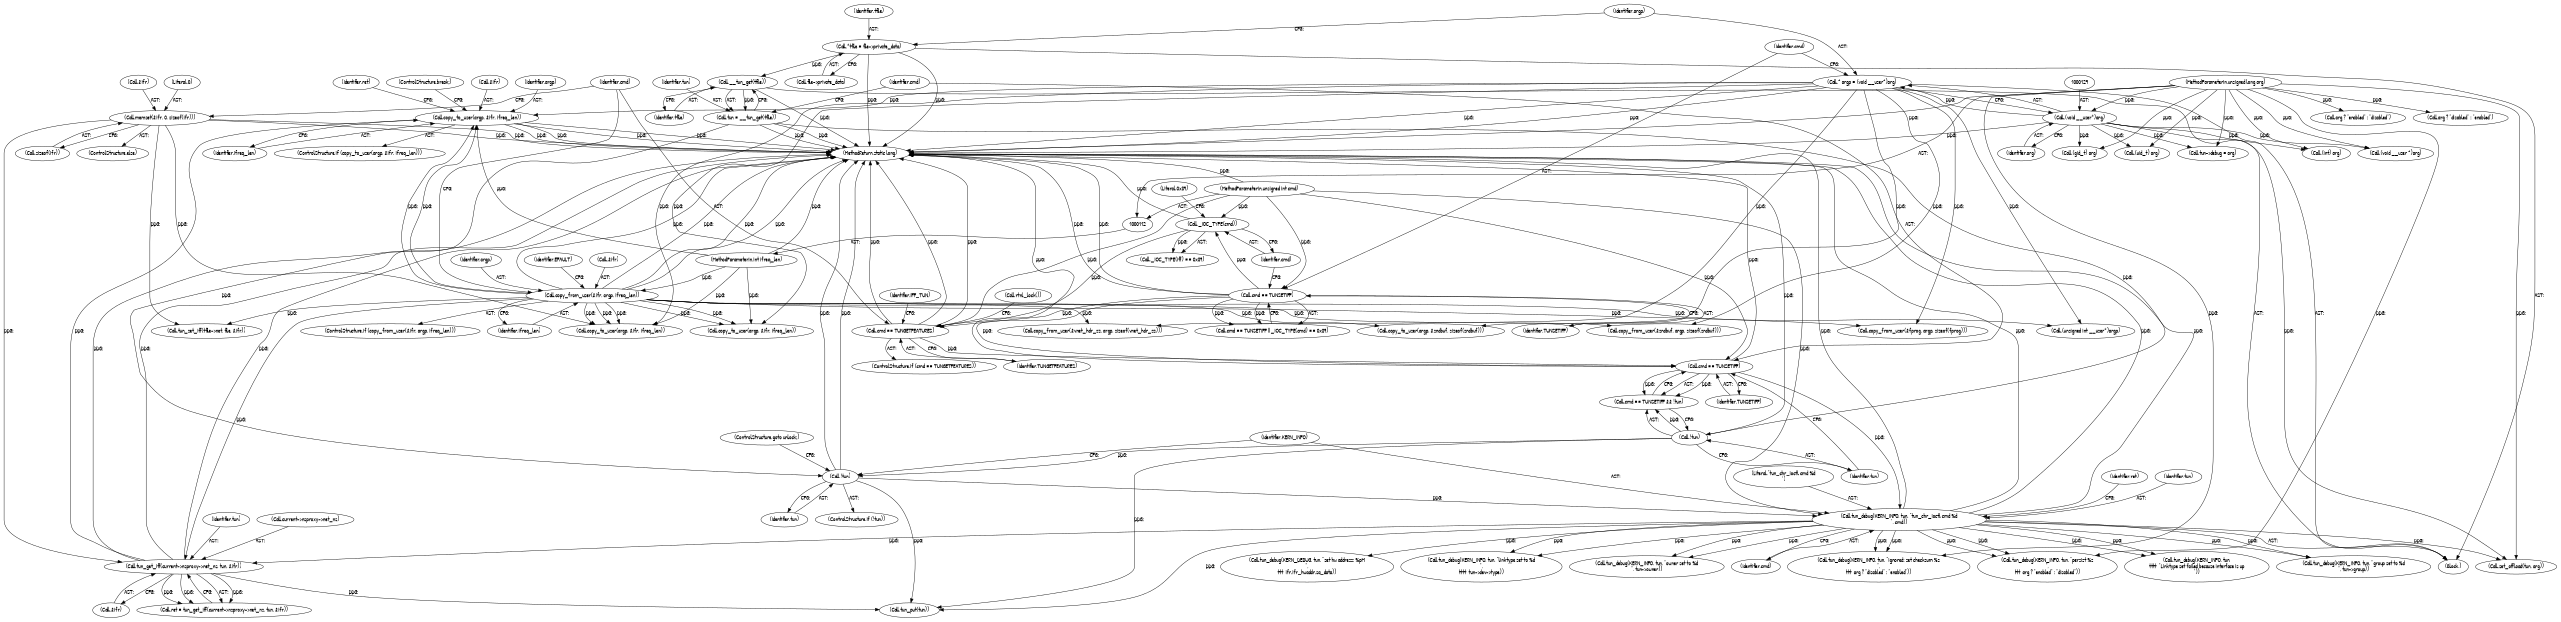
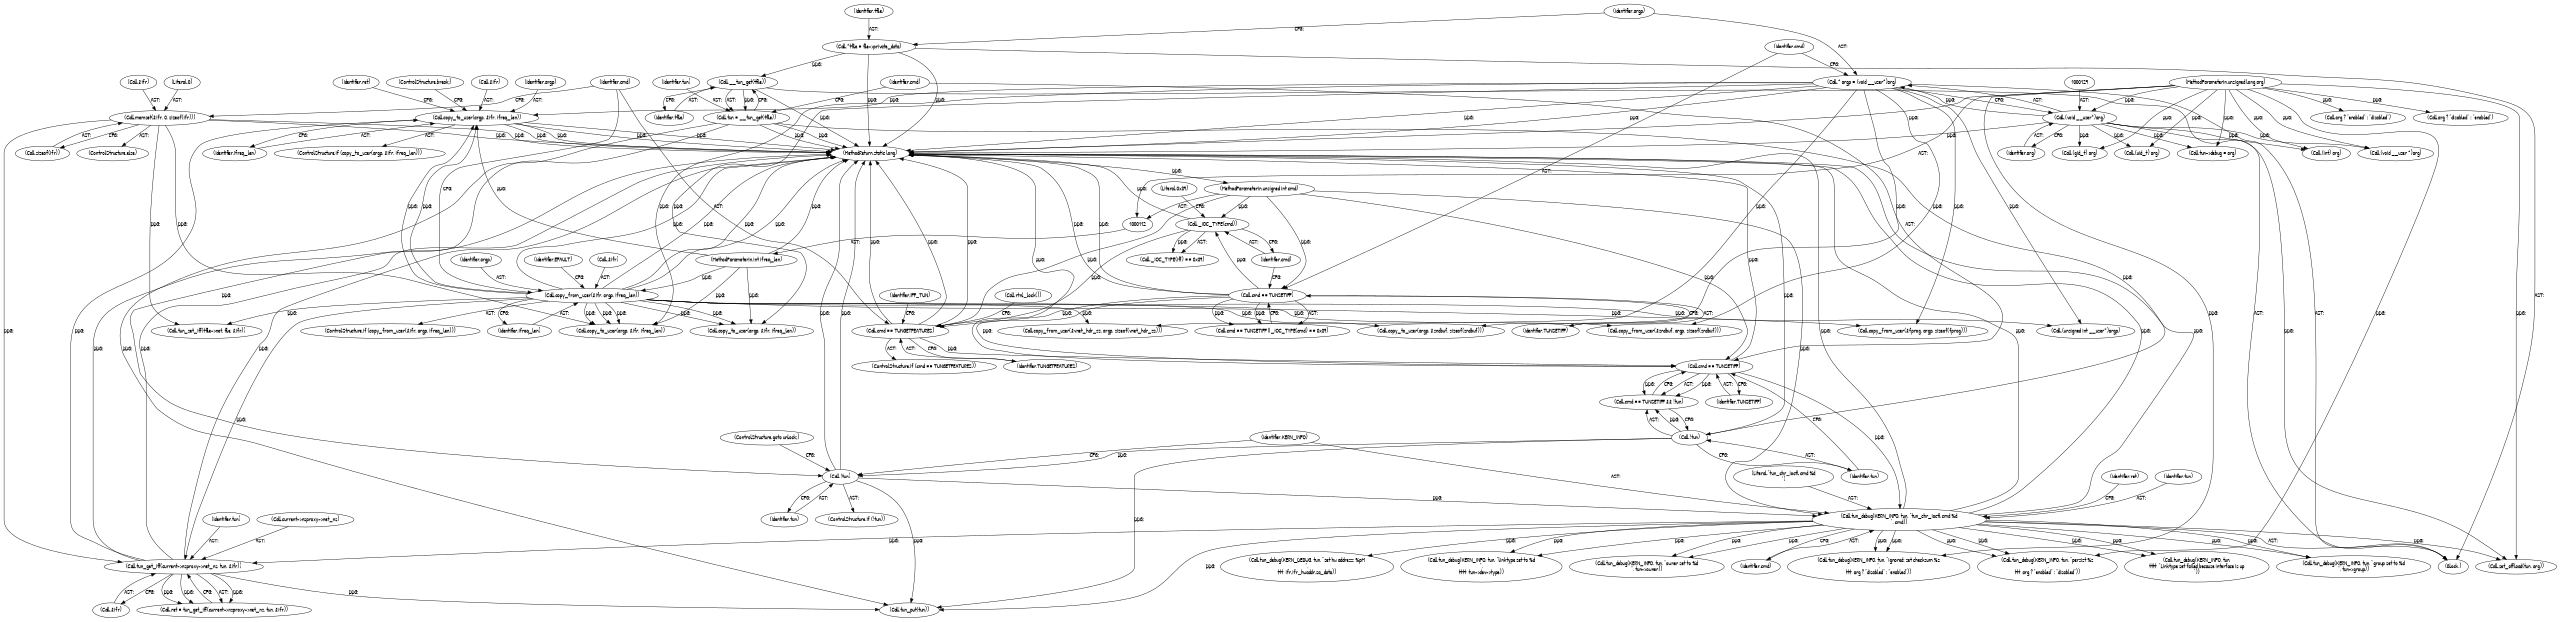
(821, 82) -> none
(1113, 160) -> (1114, 167)
none -> (163, 413)
